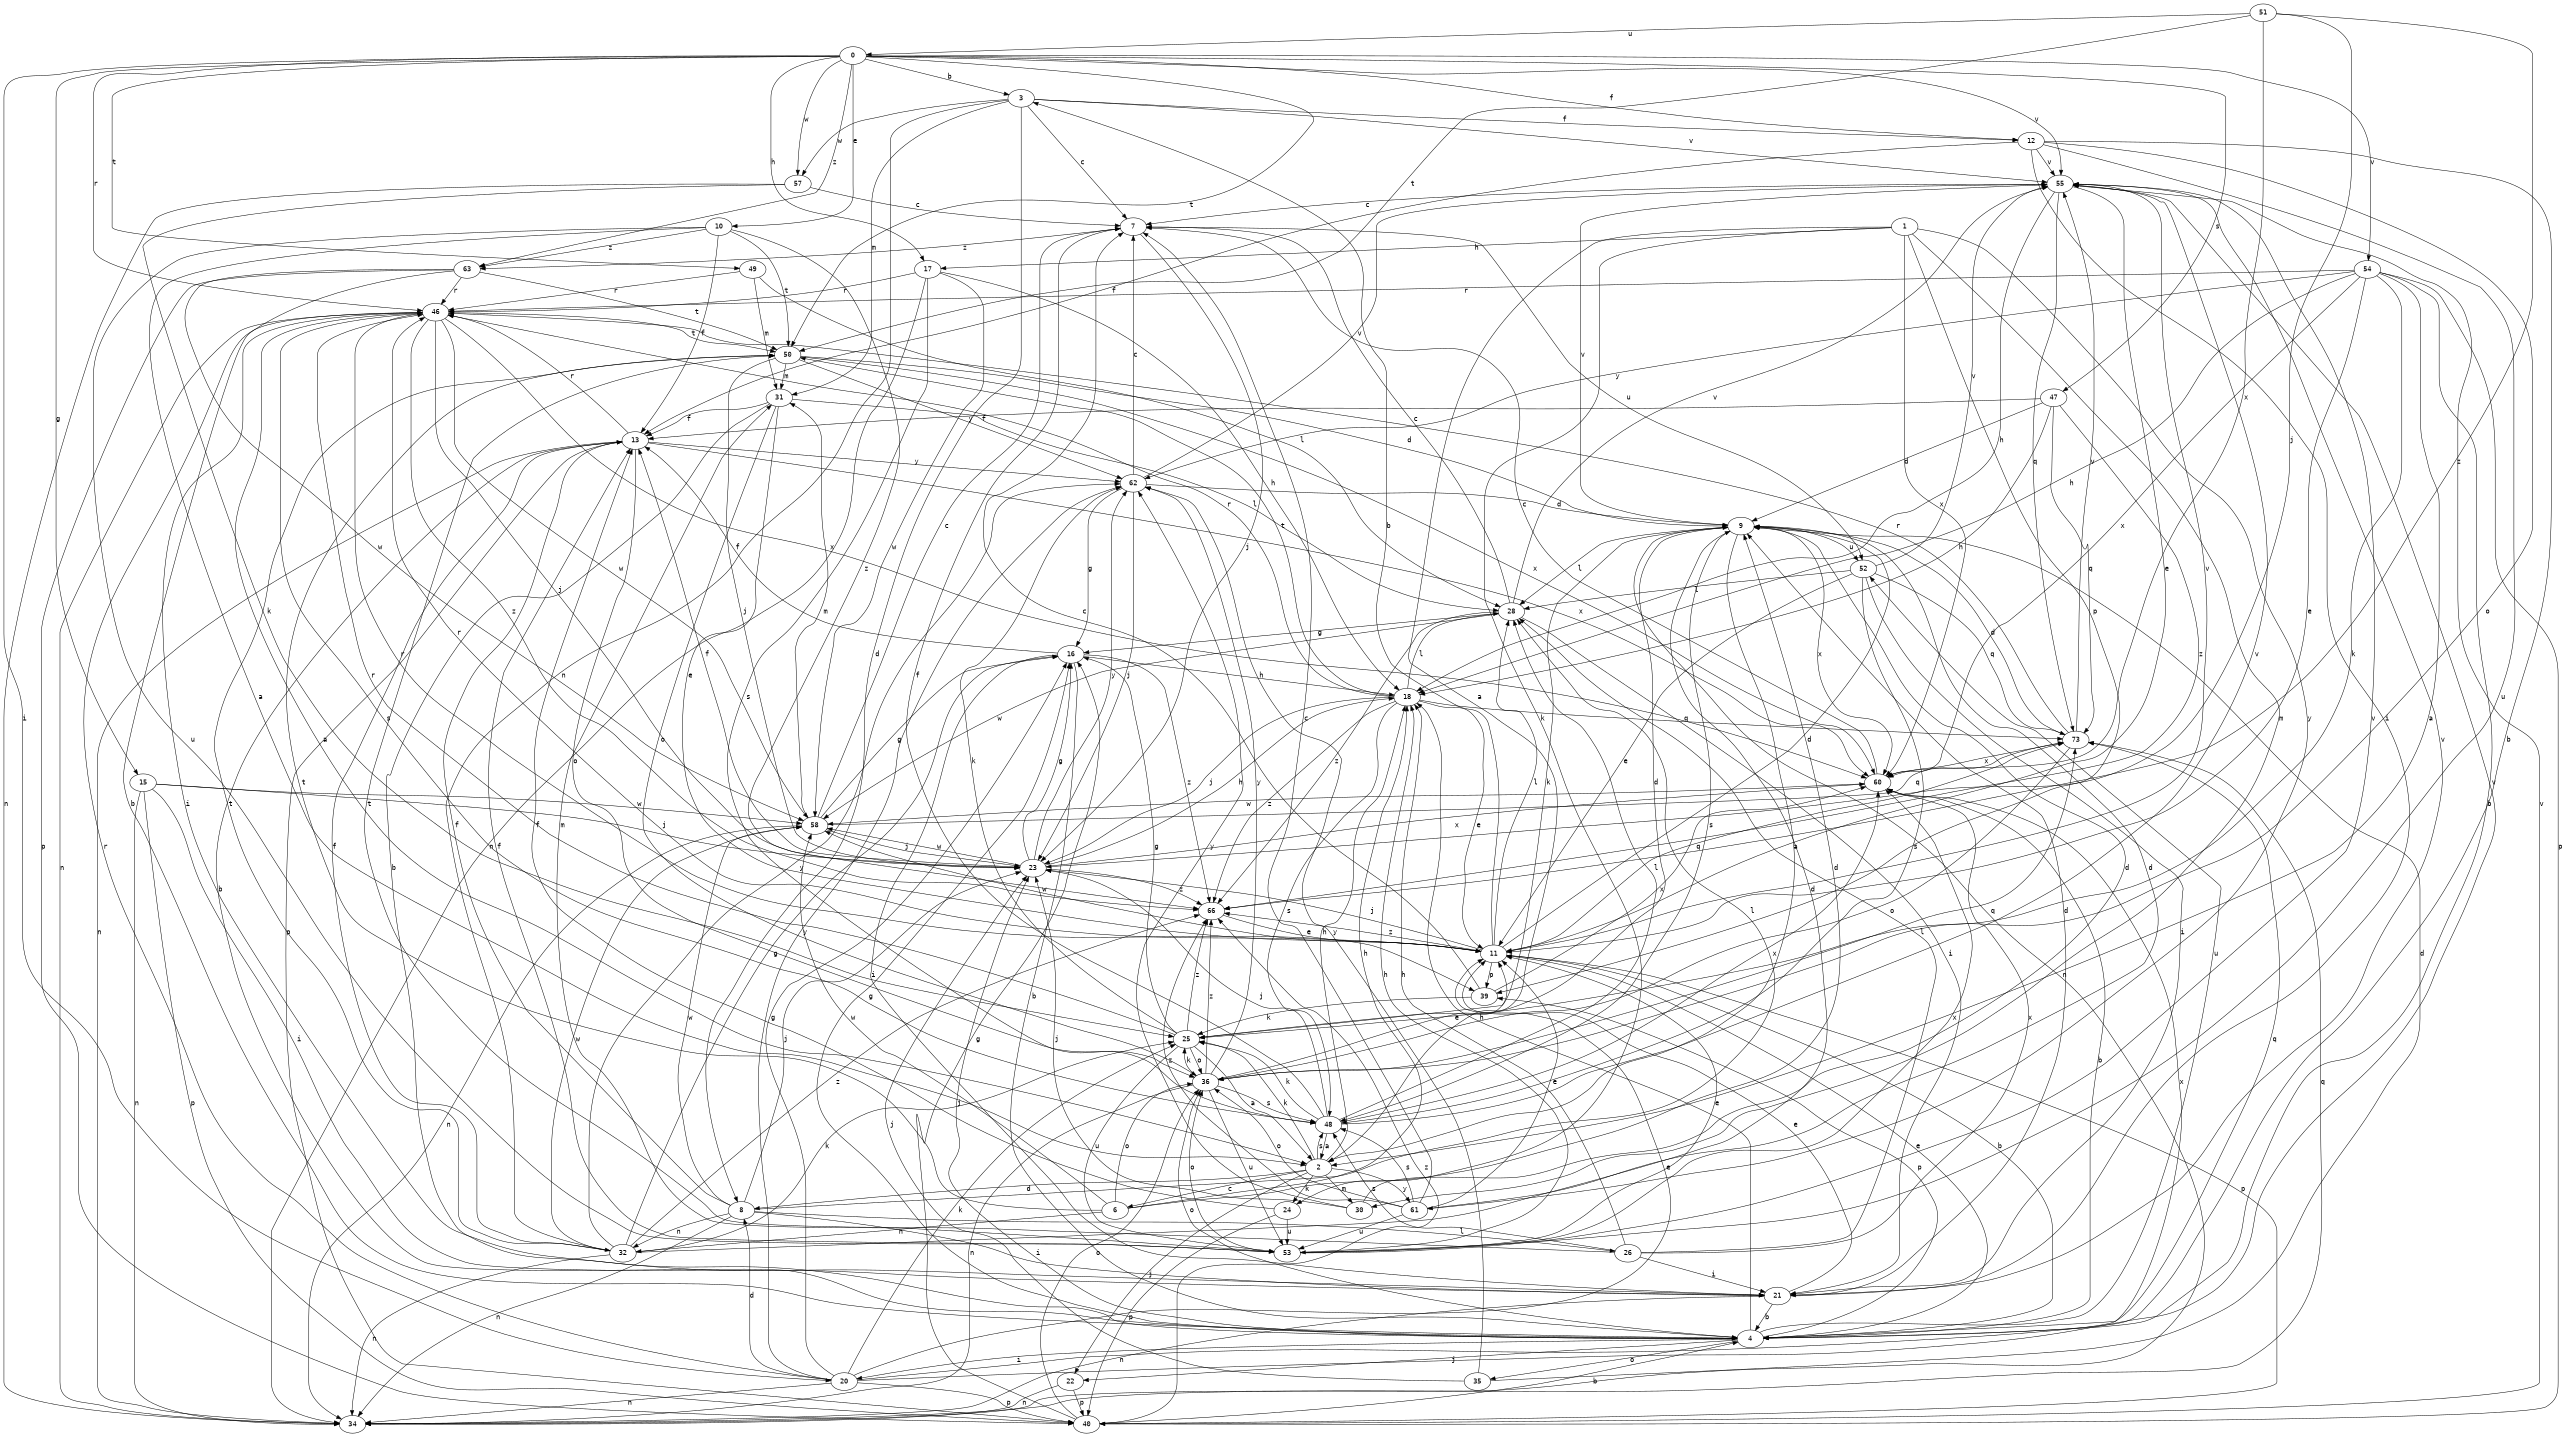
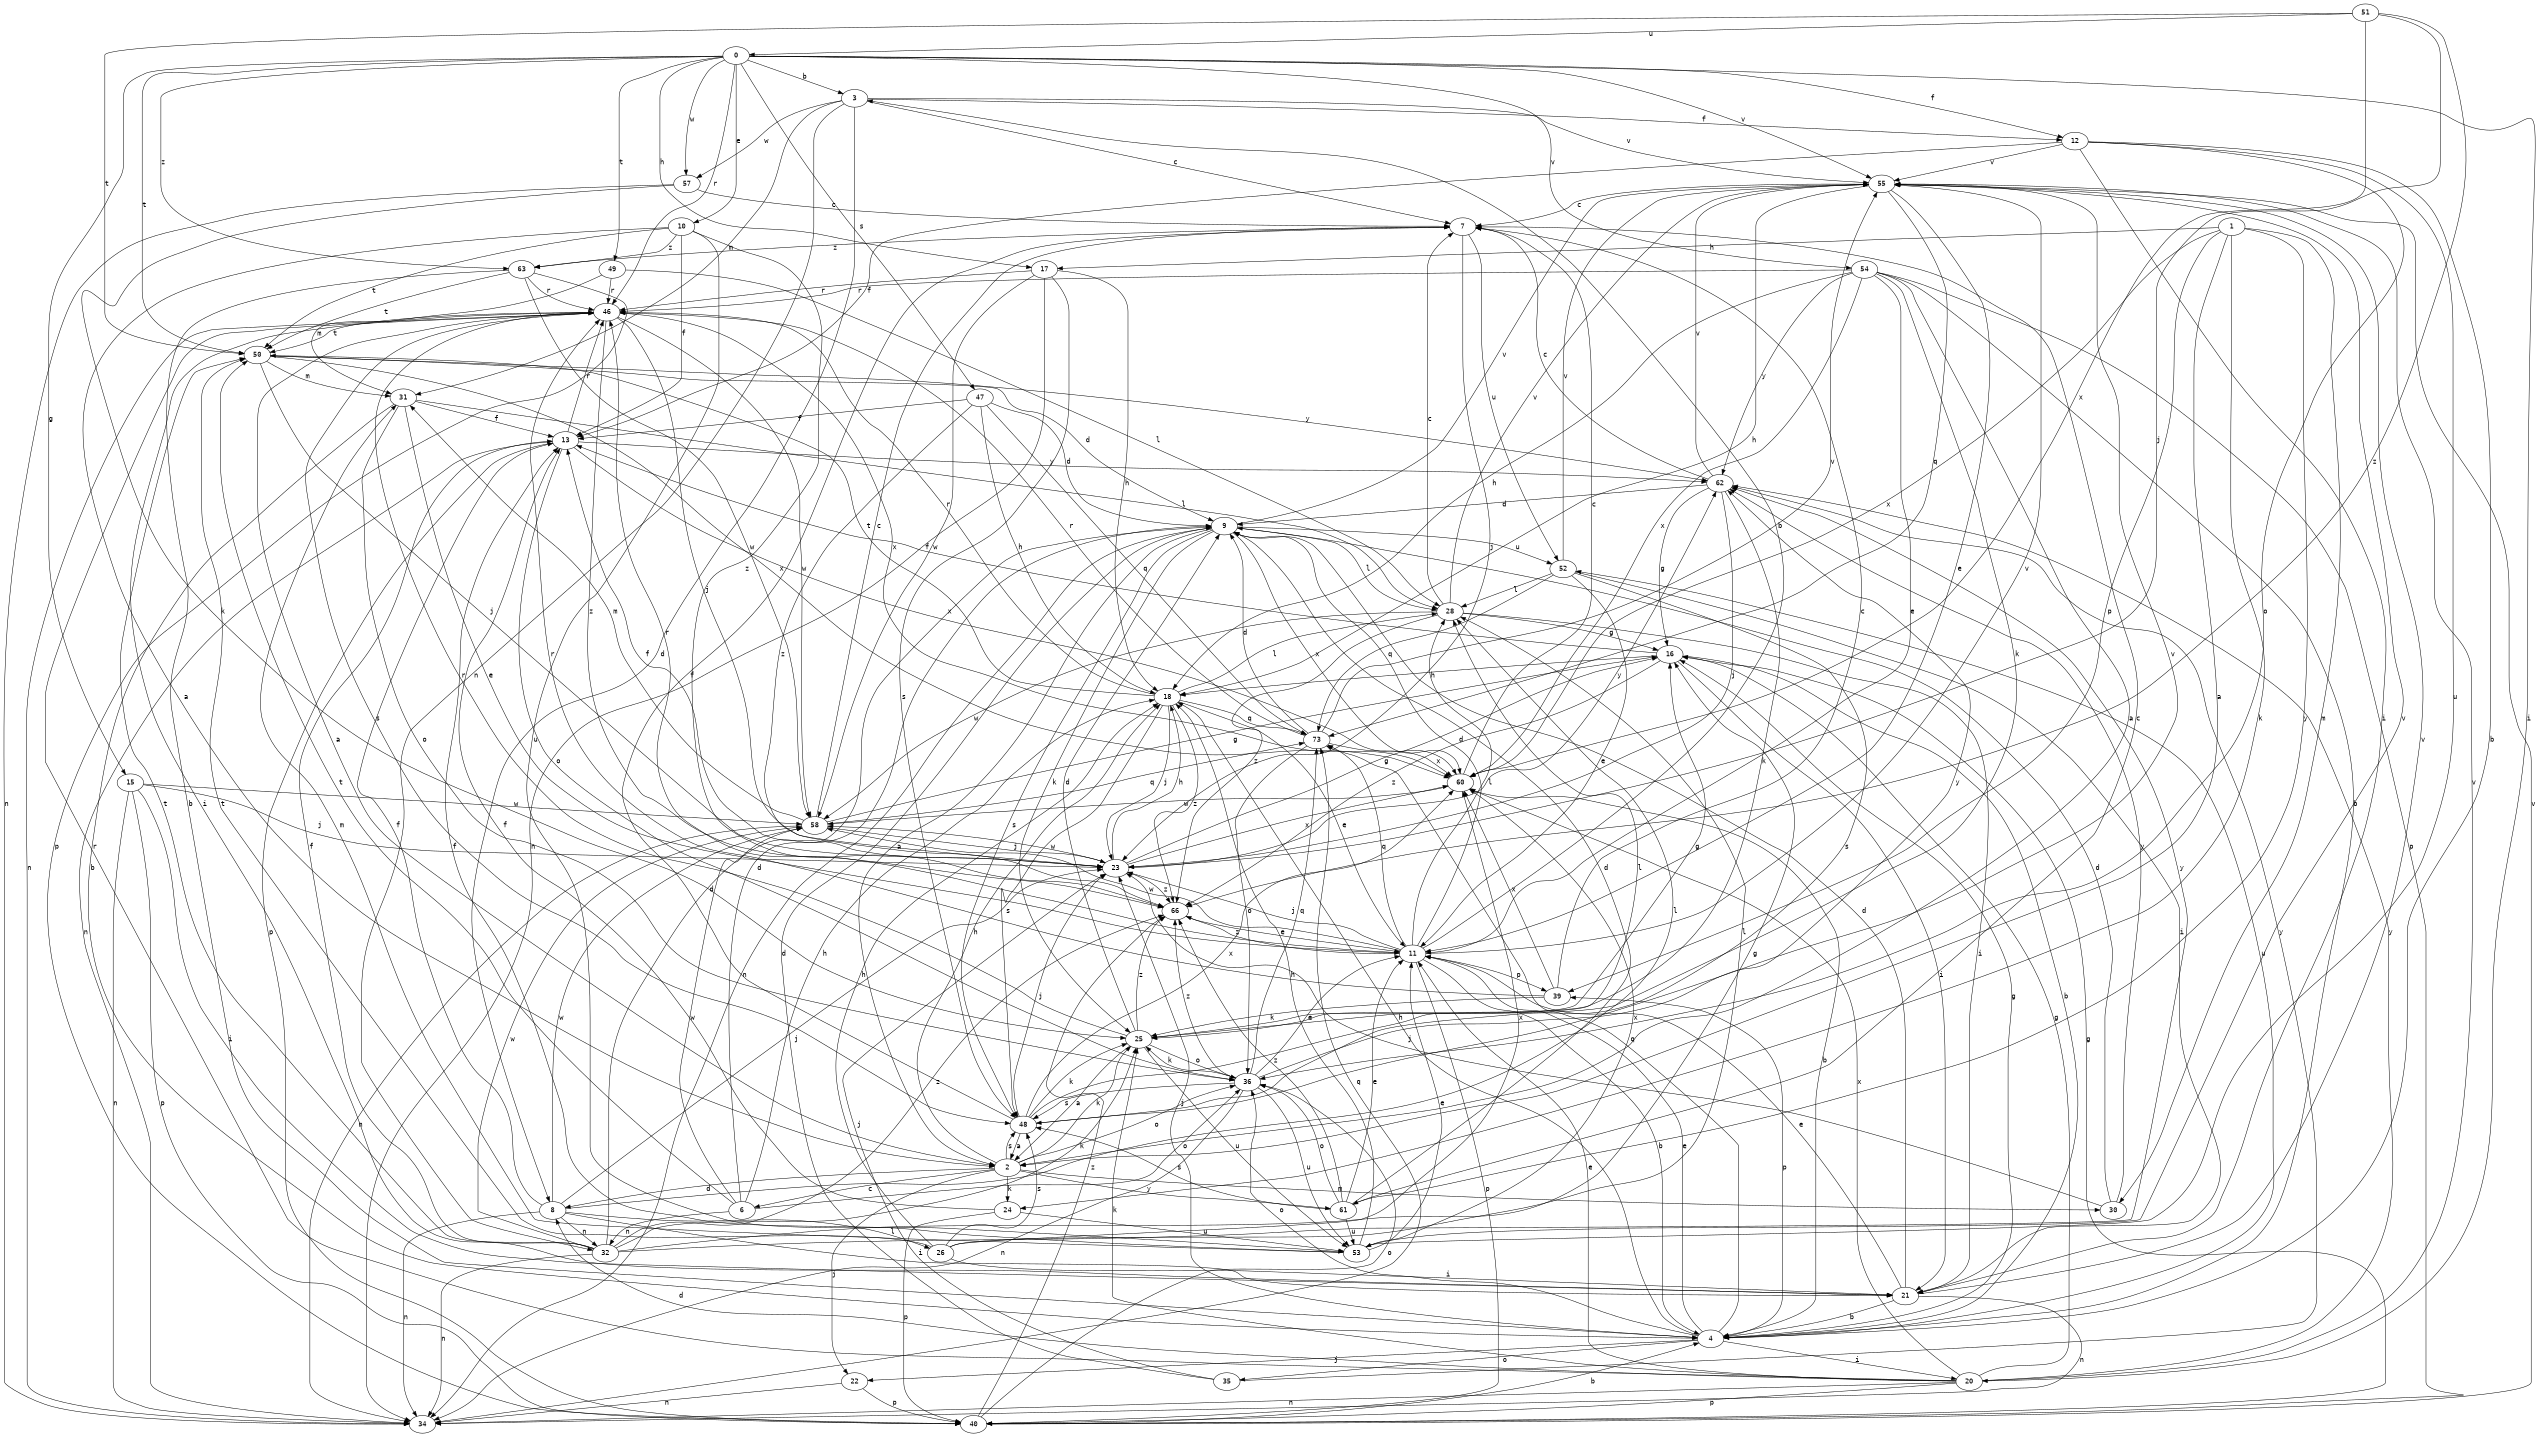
(973, 773) -> (1660, 965)
(705, 880) -> (824, 874)
(1198, 1208) -> (1126, 1128)
(479, 1269) -> none
